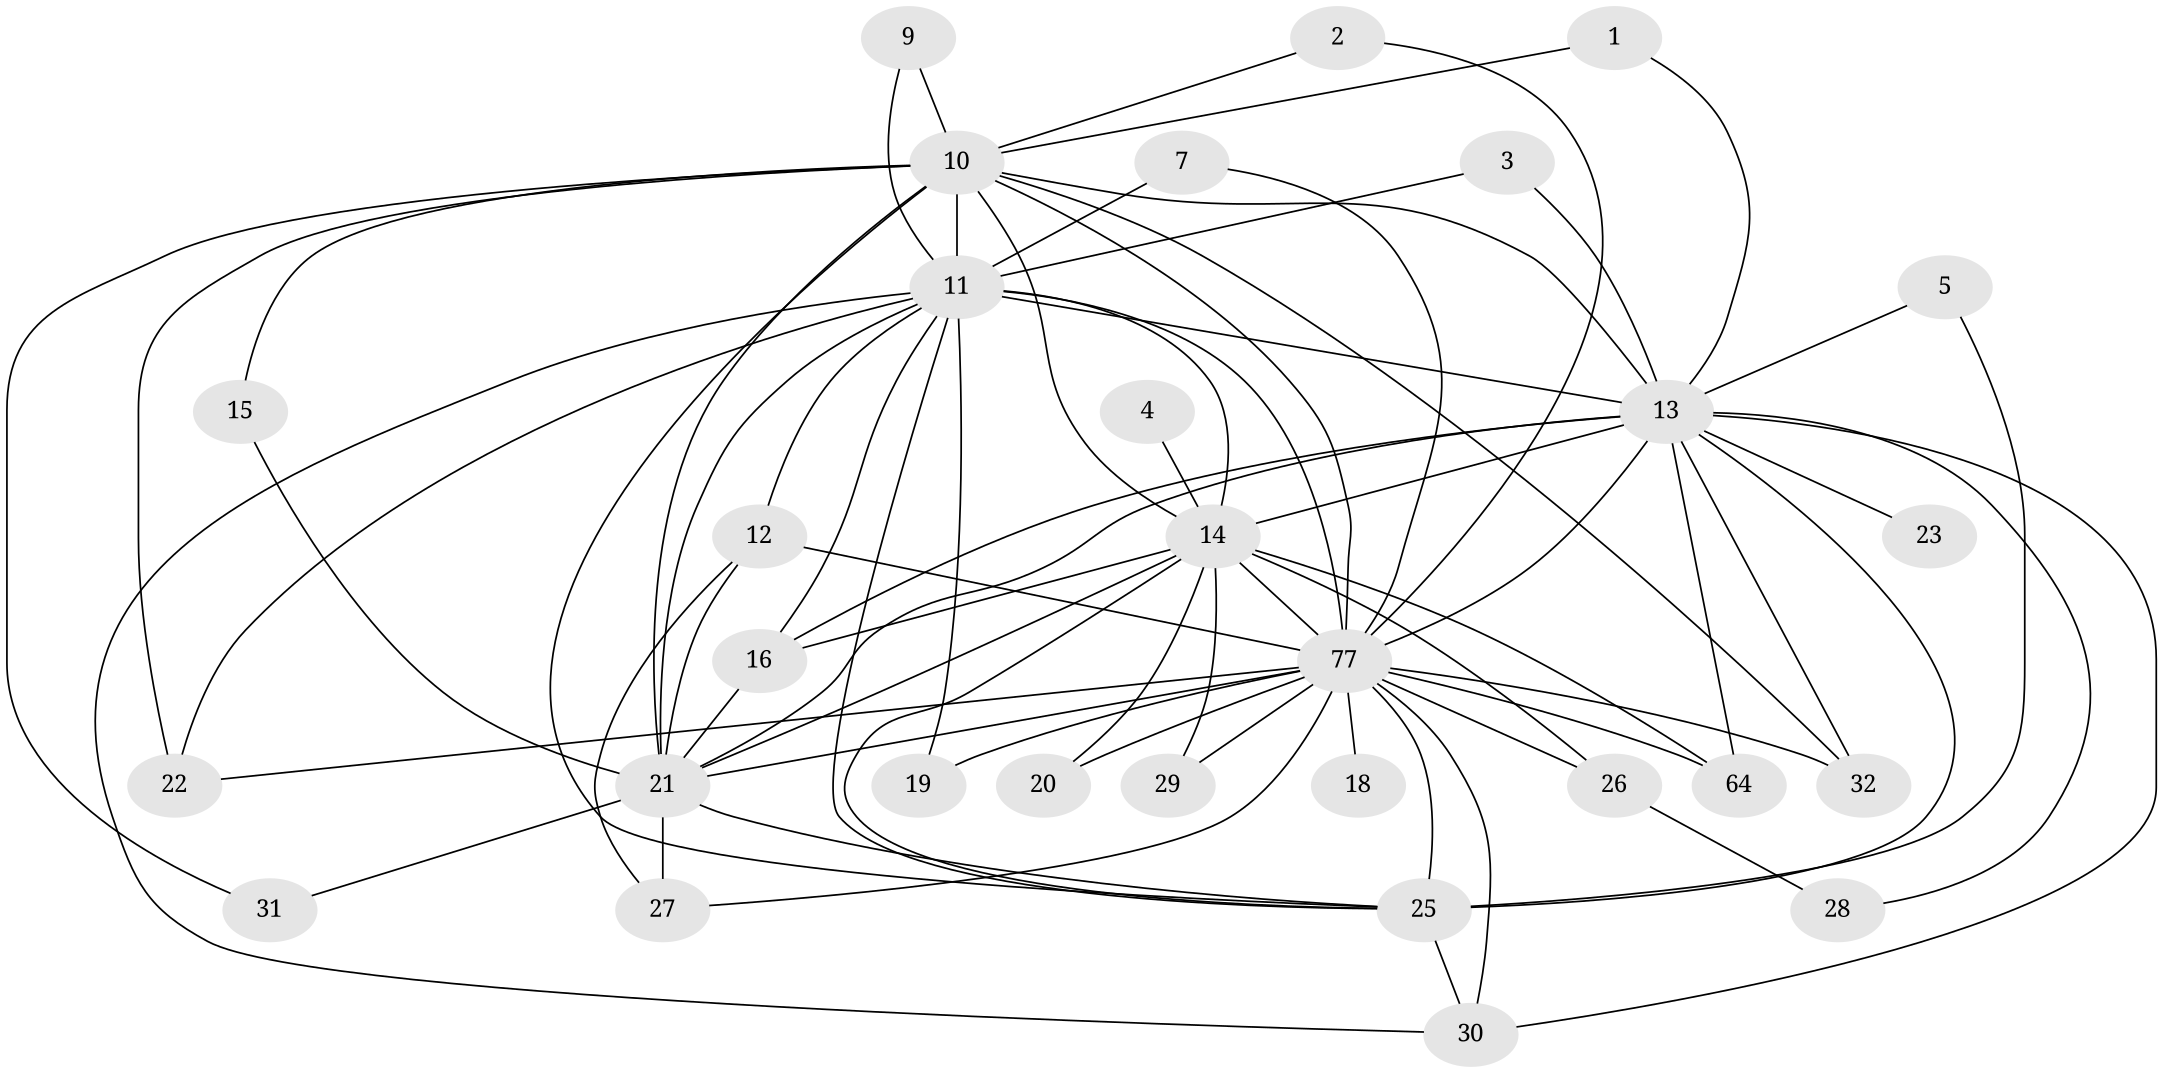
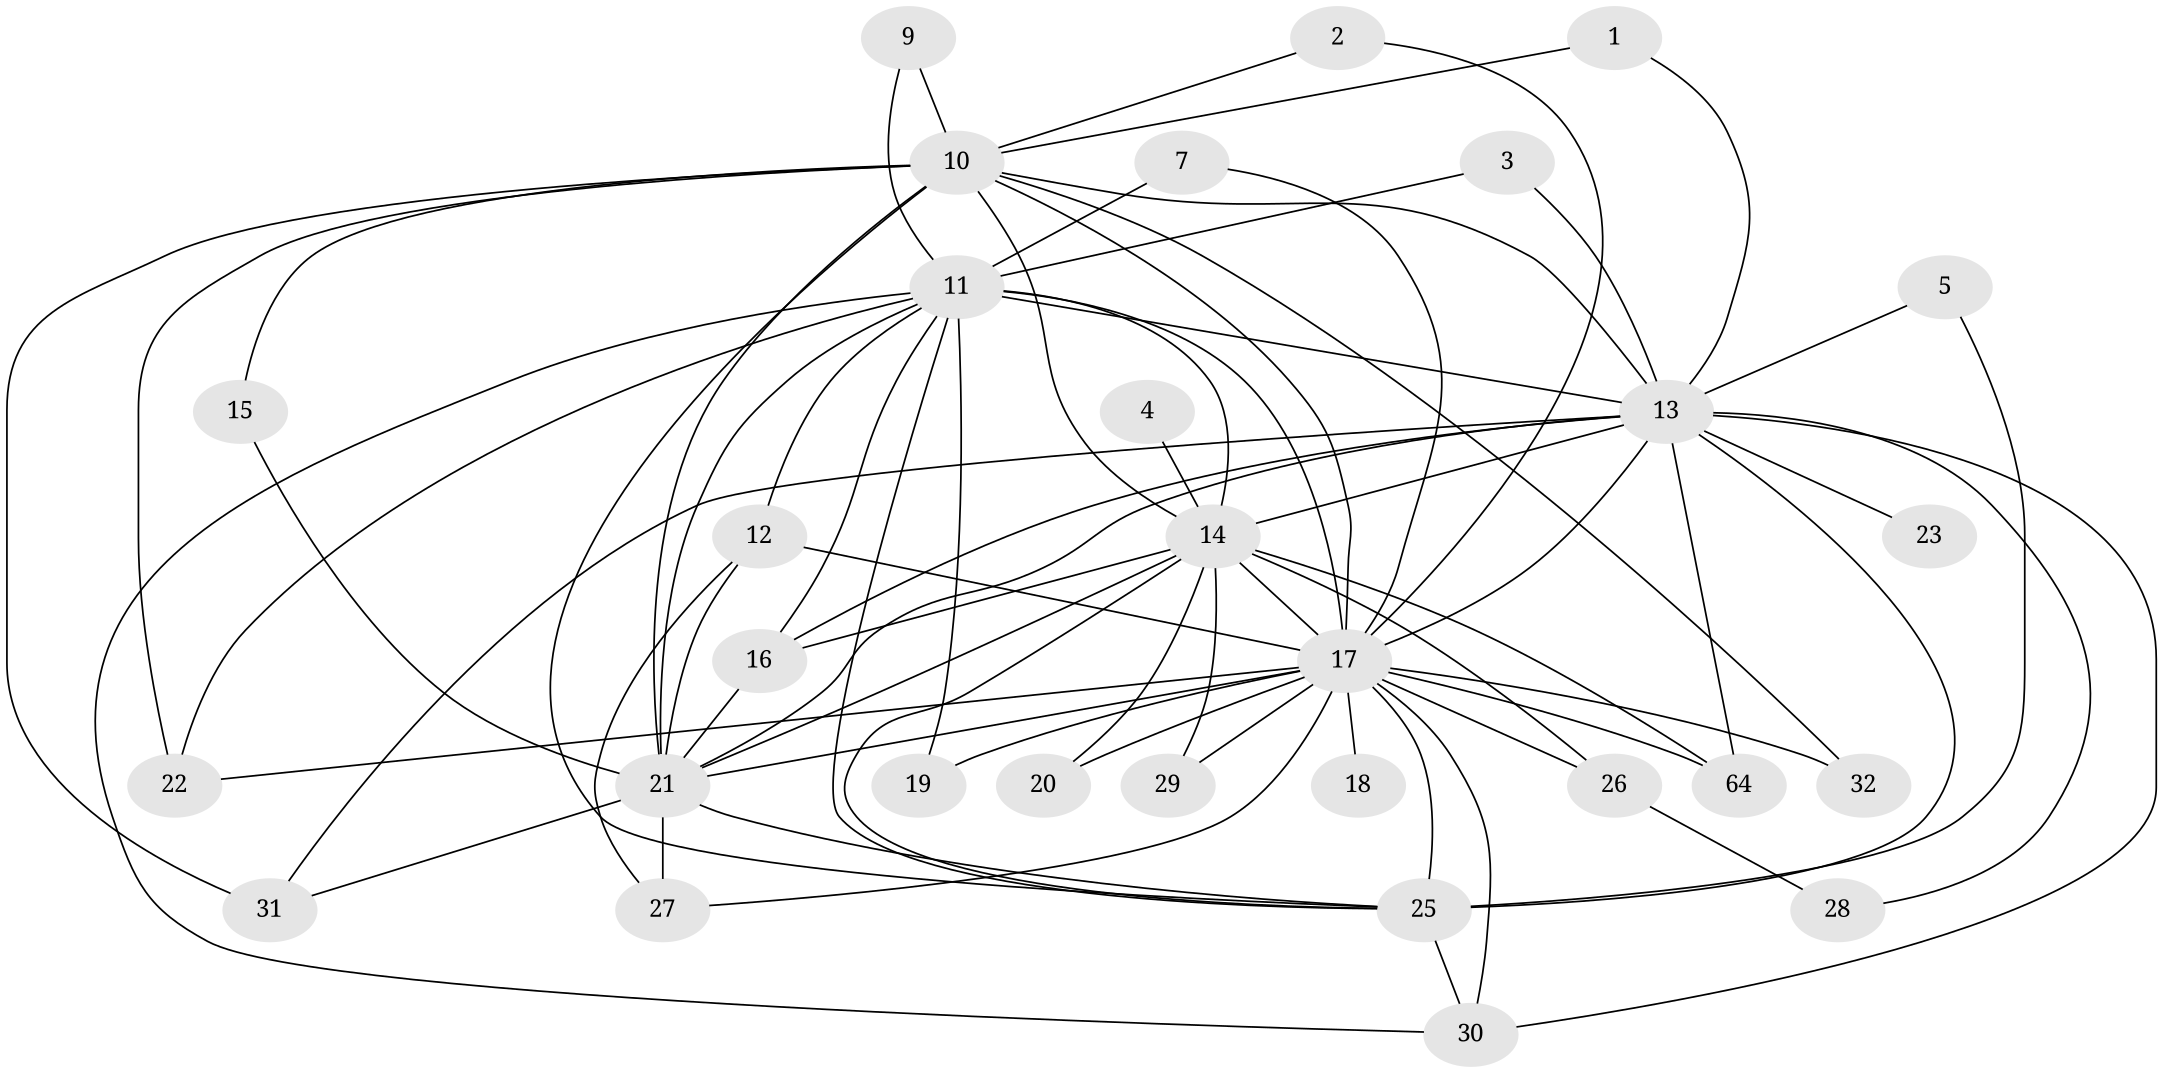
(957, 225) -> none
(1765, 599) -> (878, 474)
(1345, 661) -> (1345, 661)
